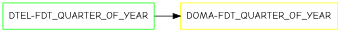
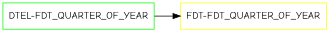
(259, 16) -> (254, 16)
